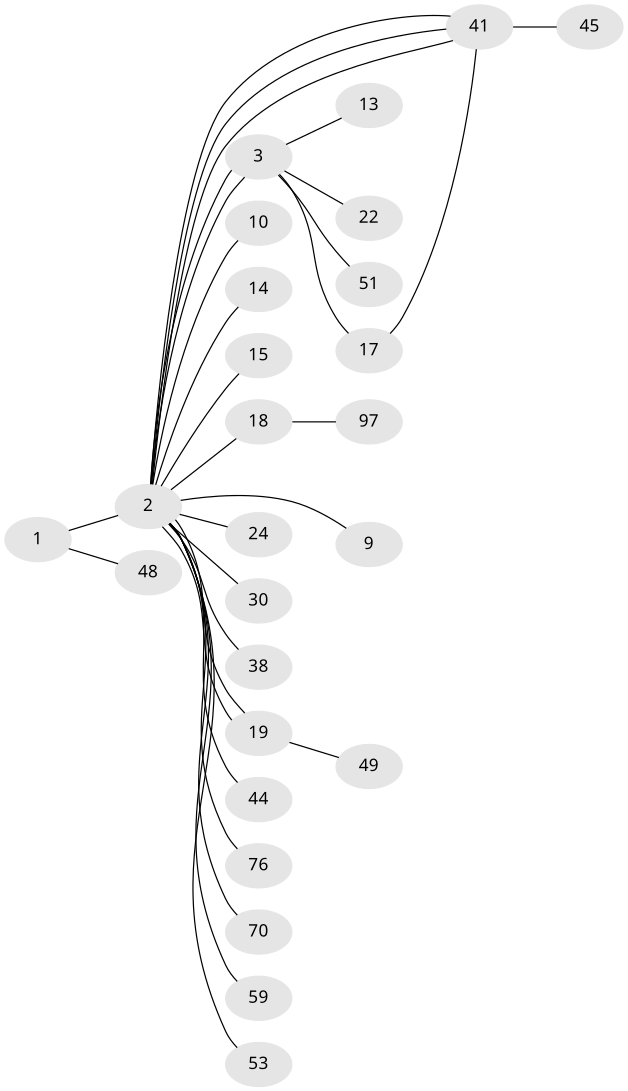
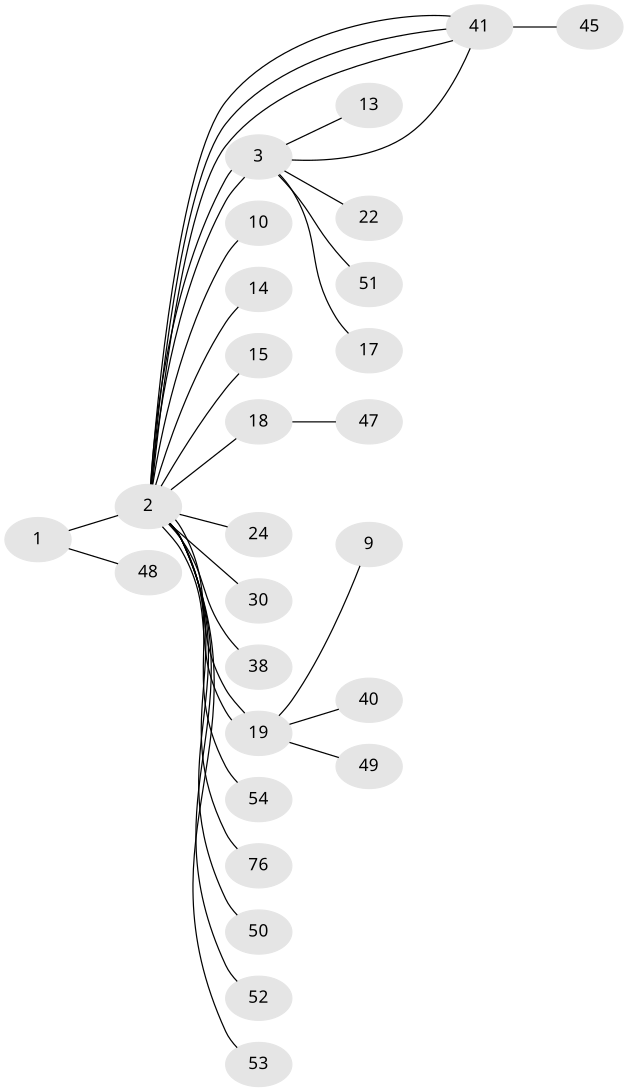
(449, 197) -> (402, 138)
(369, 422) -> (369, 422)
(267, 497) -> (325, 644)
none -> (369, 700)
(259, 800) -> (259, 800)
(259, 932) -> (259, 932)
(259, 998) -> (259, 998)
